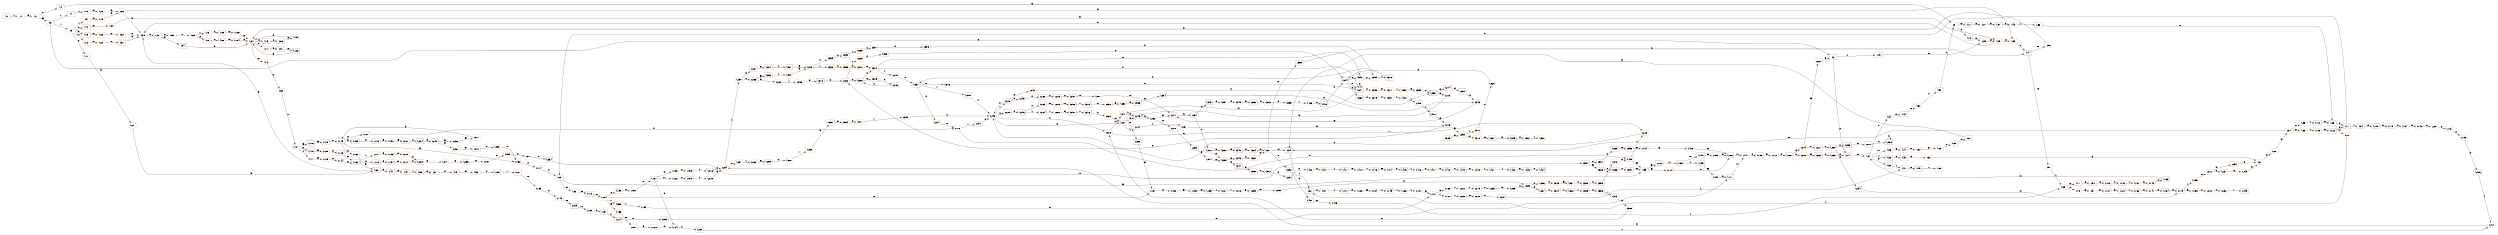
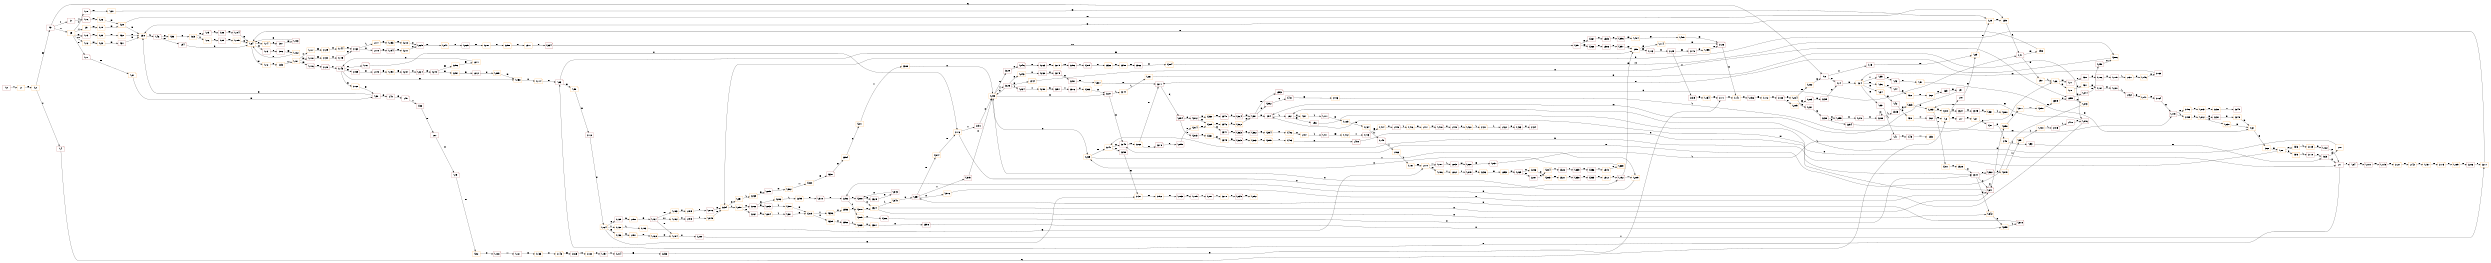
(1031, 112) -> (1014, 87)
none -> (1895, 112)
none -> (1315, 123)
(1402, 182) -> none
(619, 204) -> (619, 227)
